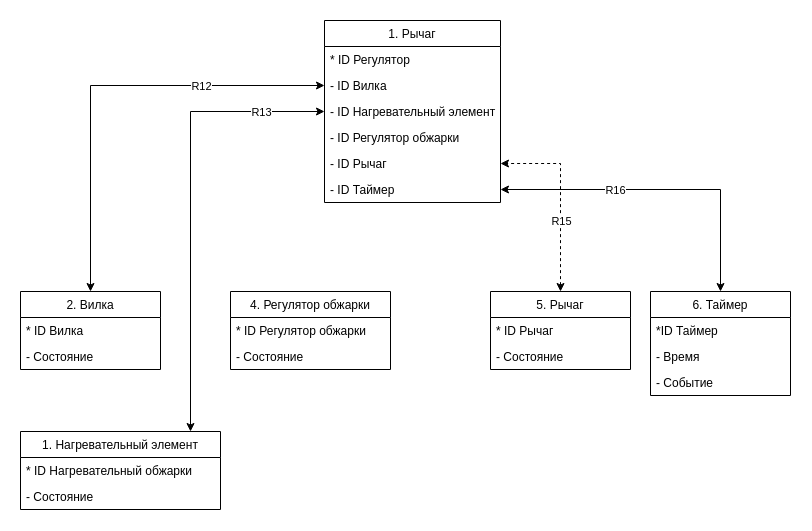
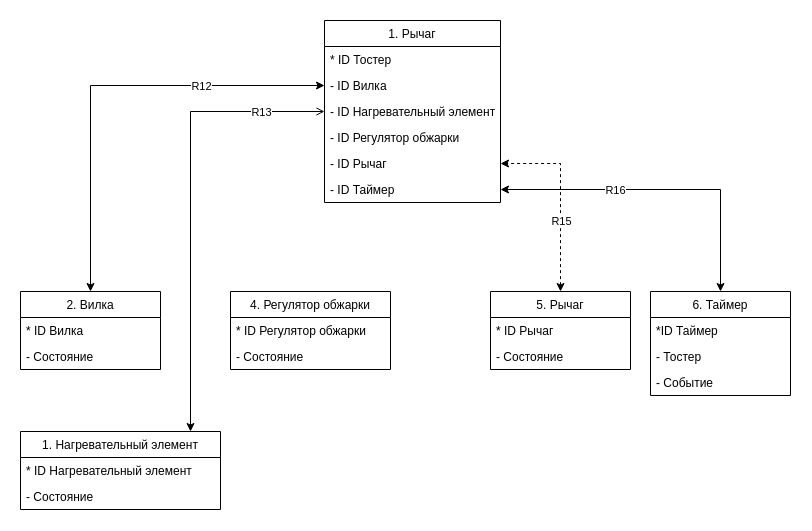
(374, 60) -> (364, 60)
(316, 112) -> (317, 112)
(678, 357) -> (681, 357)
(112, 471) -> (112, 471)
